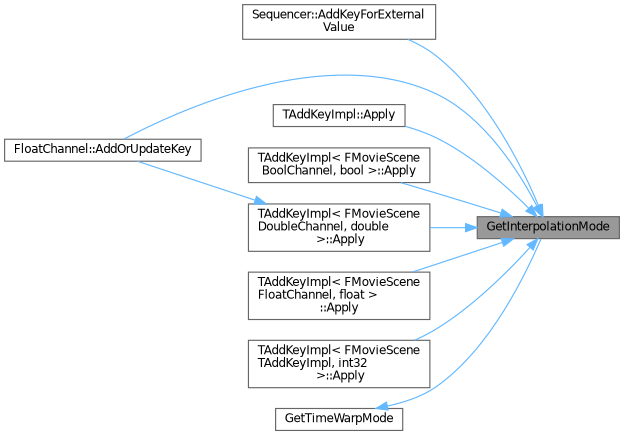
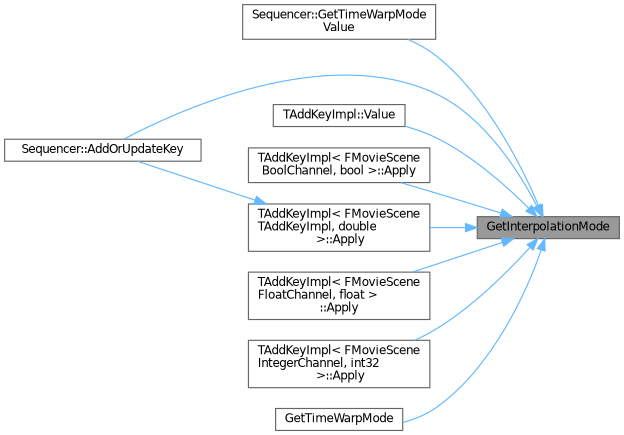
(339, 22) -> (339, 22)
(339, 116) -> (339, 116)
(103, 150) -> (103, 150)
(339, 228) -> (339, 228)
(482, 341) -> (490, 352)
(339, 364) -> (339, 364)
